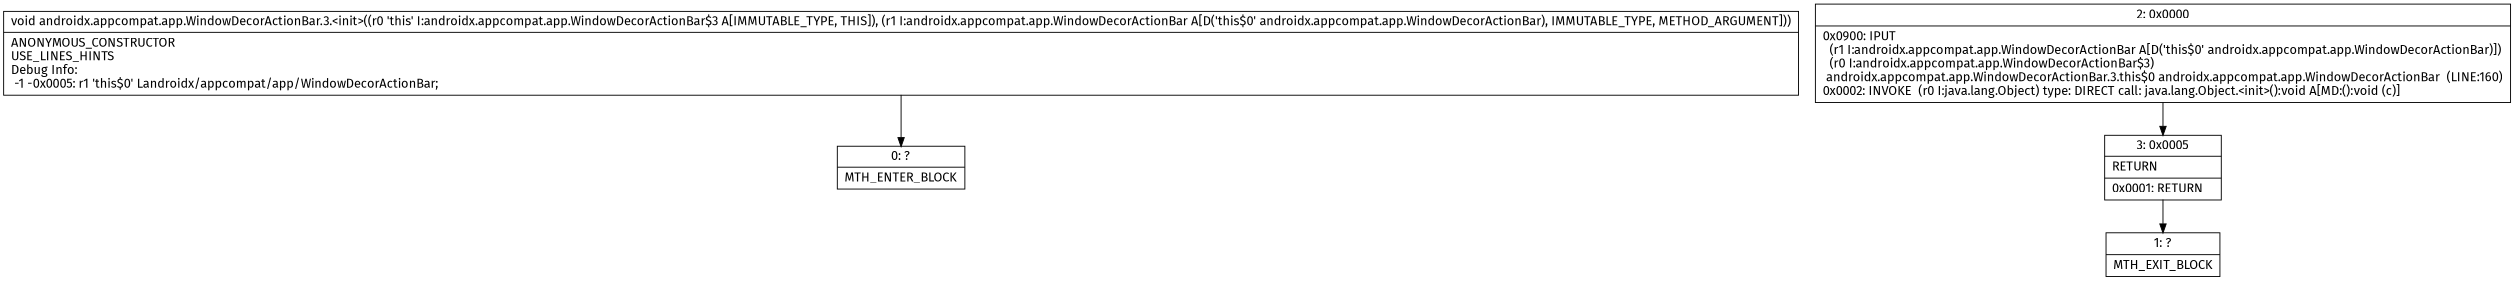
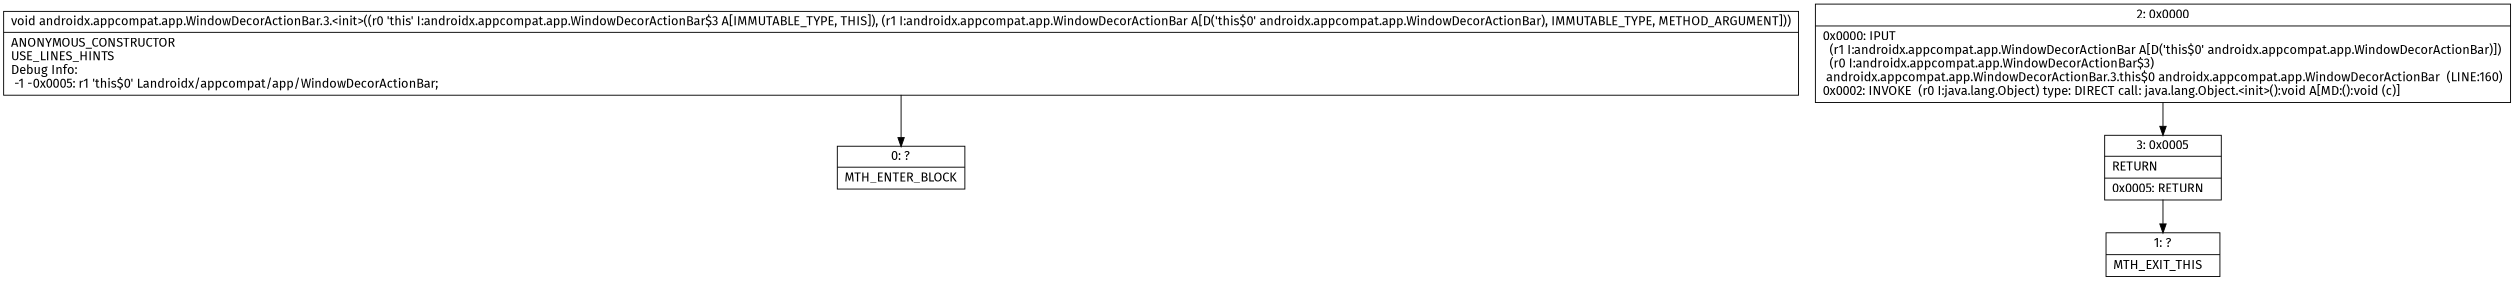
(1863, 36) -> (1863, 36)
(2163, 189) -> (2163, 189)
(2163, 265) -> (2158, 265)
